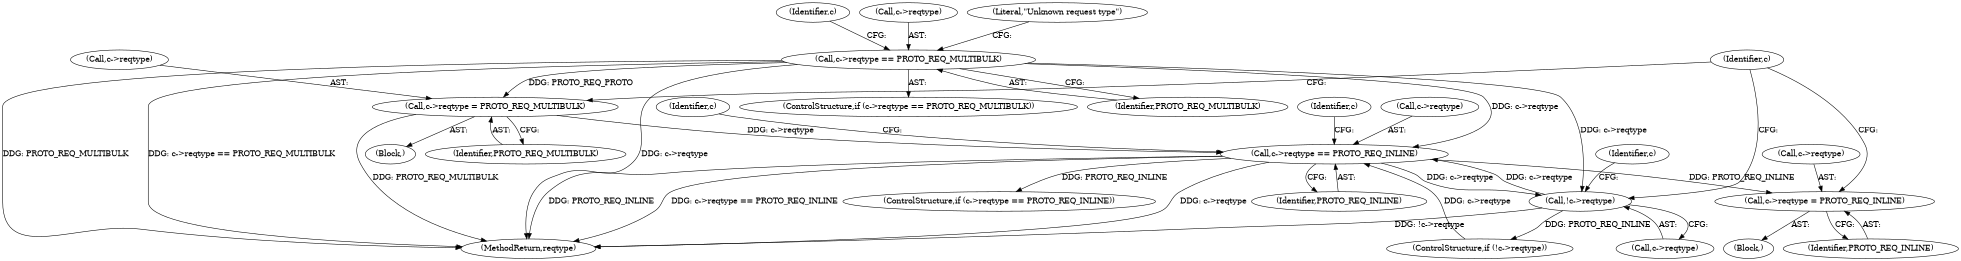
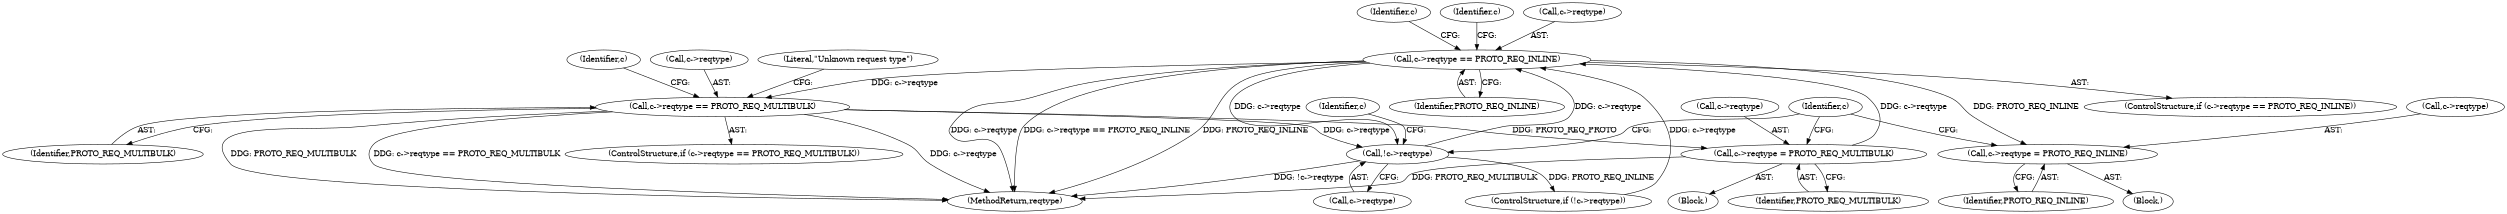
(1376, 81) -> (1067, 69)
(1115, 178) -> (2081, 83)
